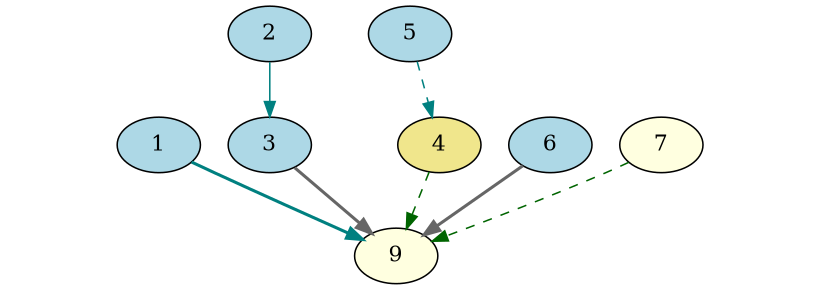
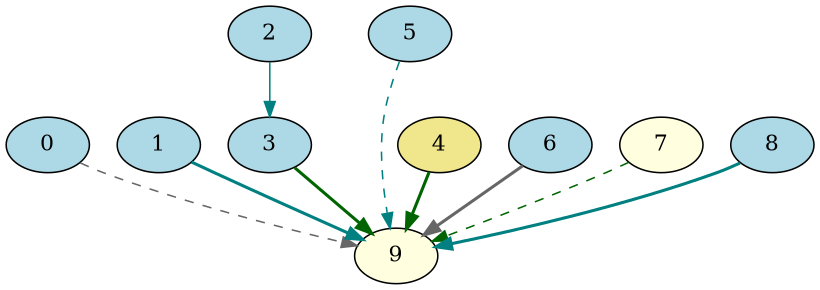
(423, 82) -> (382, 136)
none -> (48, 145)
none -> (772, 145)
(421, 193) -> (421, 193)
(327, 195) -> (327, 195)
